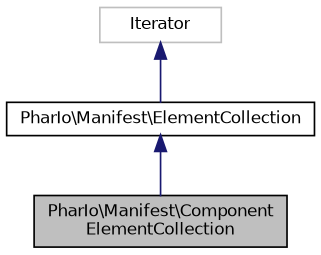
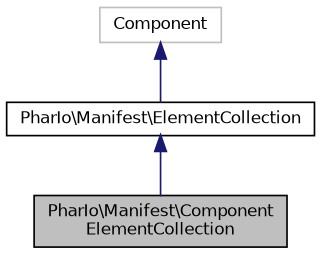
(161, 25) -> (161, 25)
